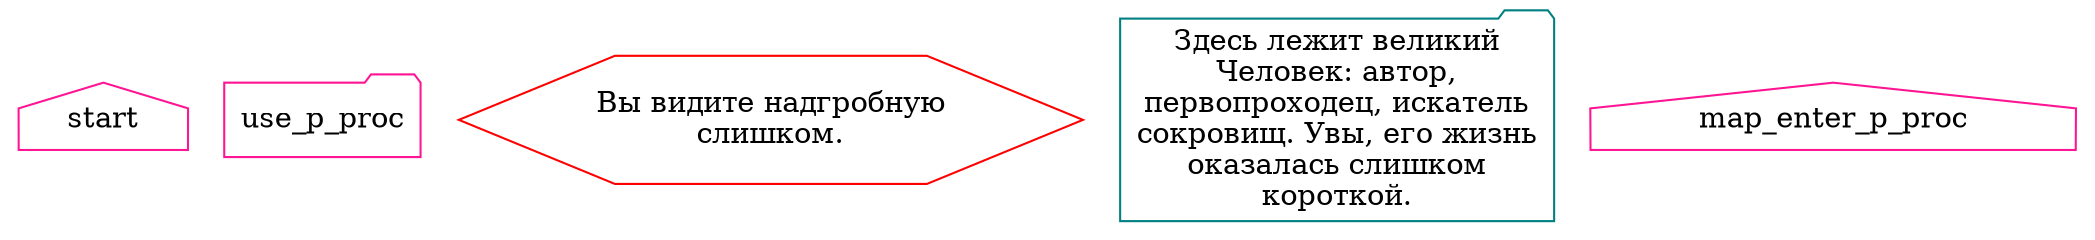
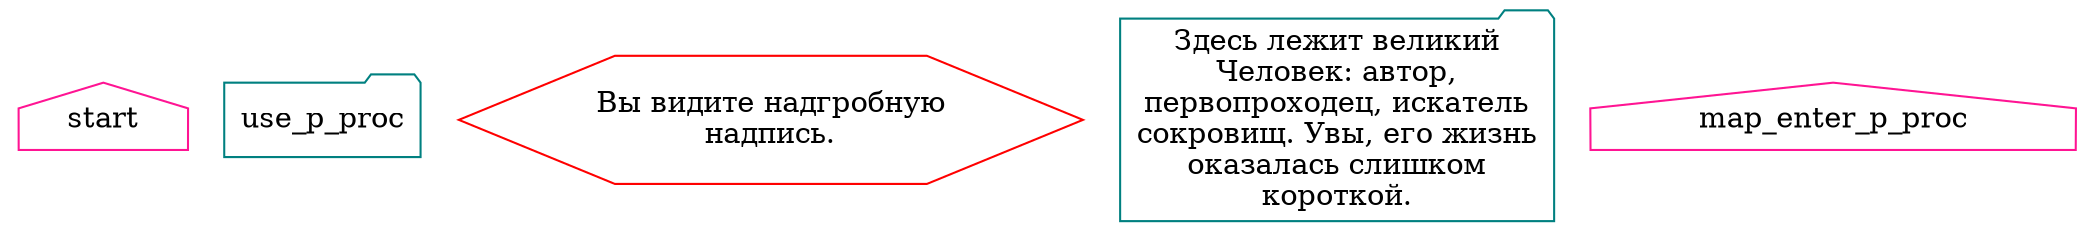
(322, 120) -> (322, 120)
(771, 120) -> (771, 120)
